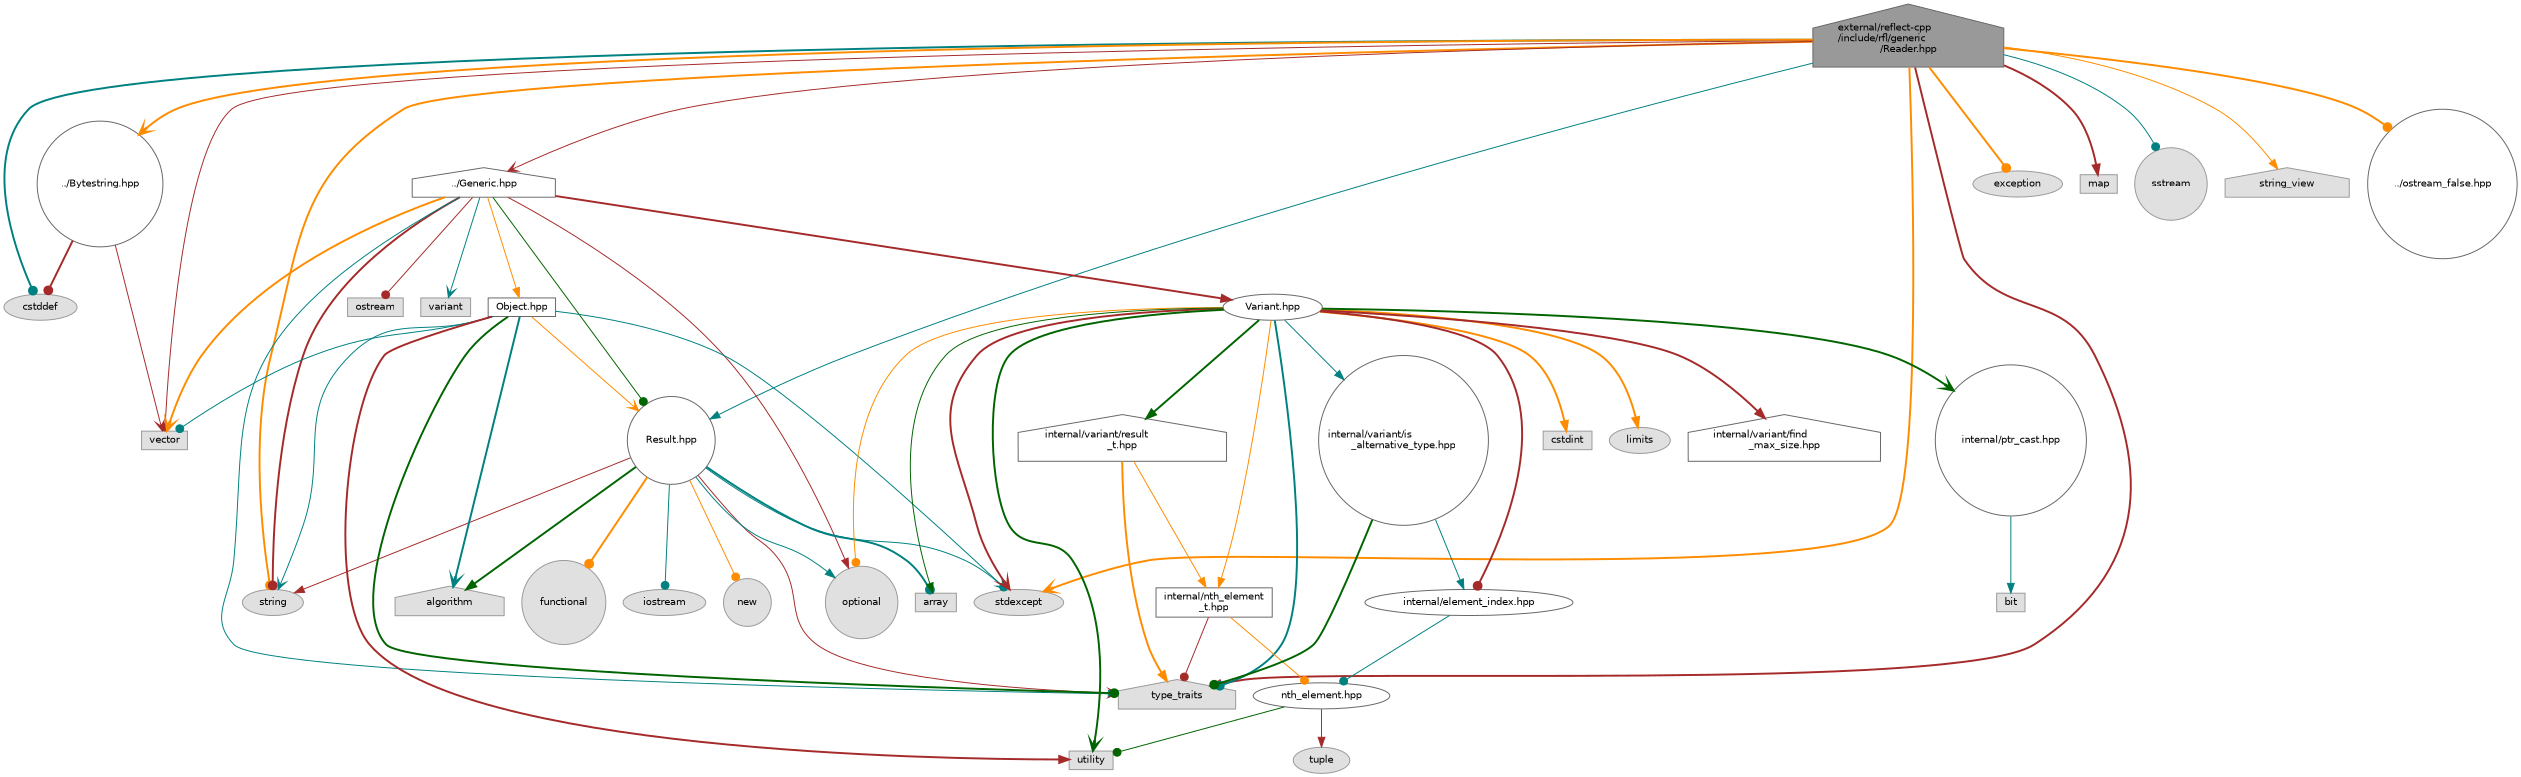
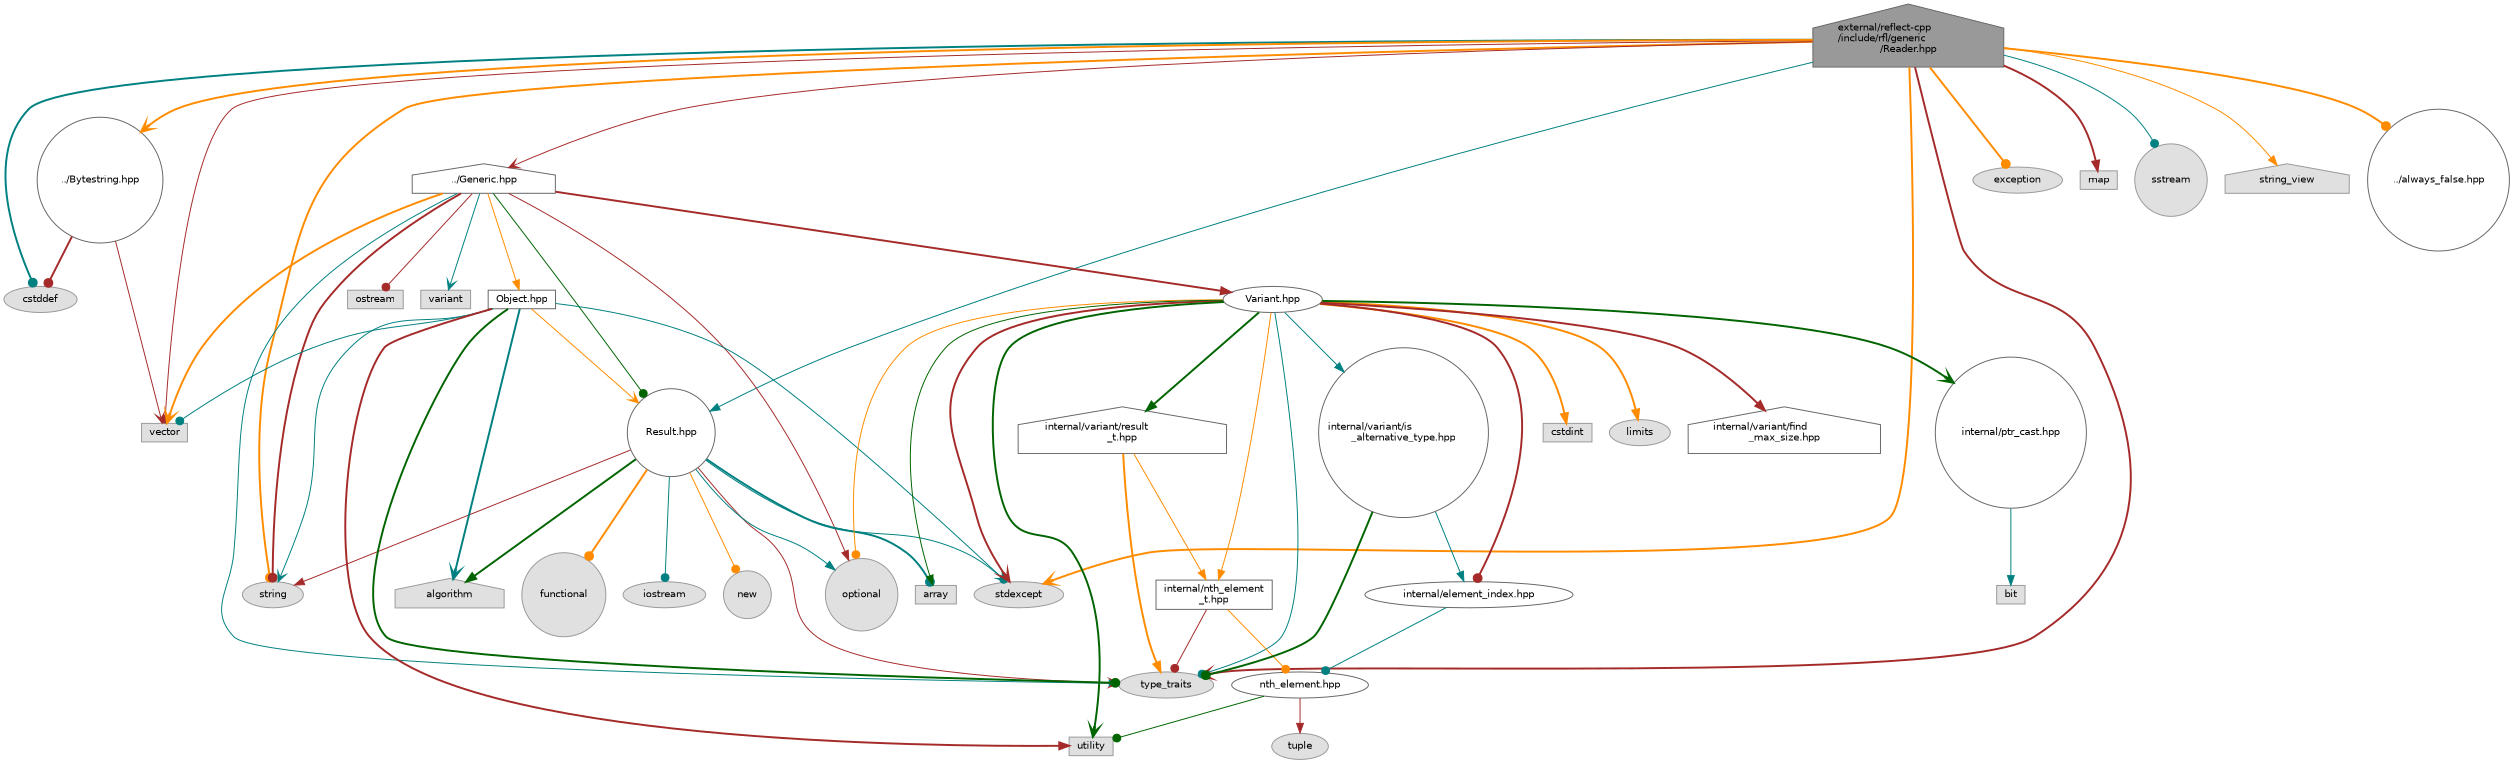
(2442, 184) -> (2439, 180)
(1296, 519) -> (1297, 517)
(1975, 660) -> (1967, 653)
(1177, 696) -> (1166, 685)
